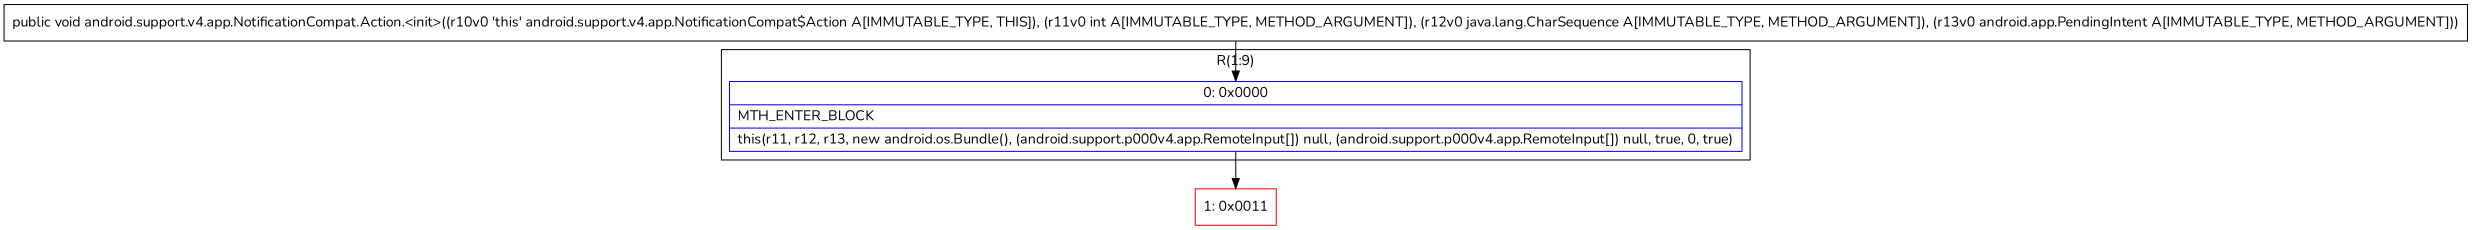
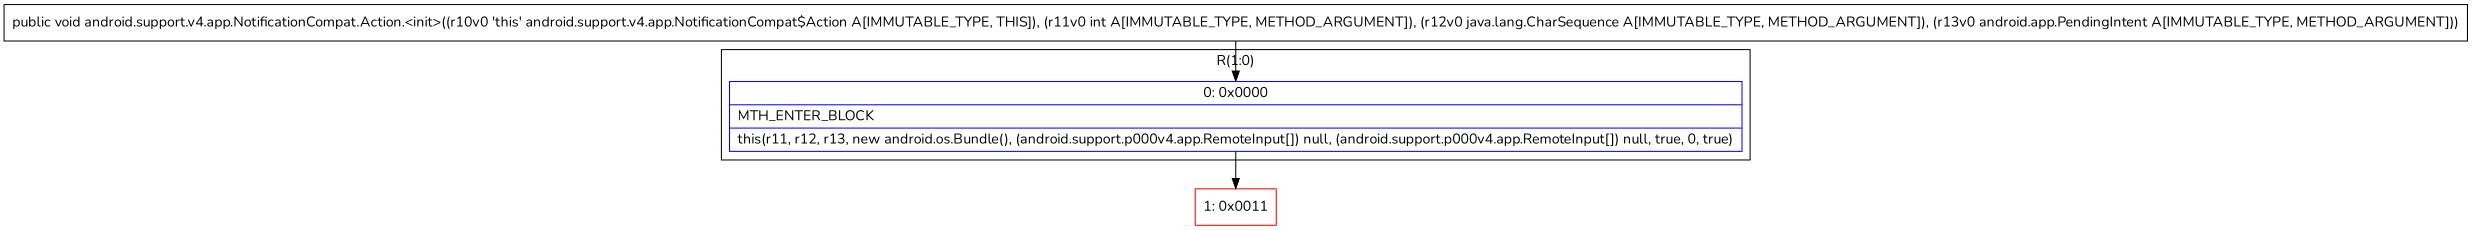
(1236, 61) -> (1236, 61)
